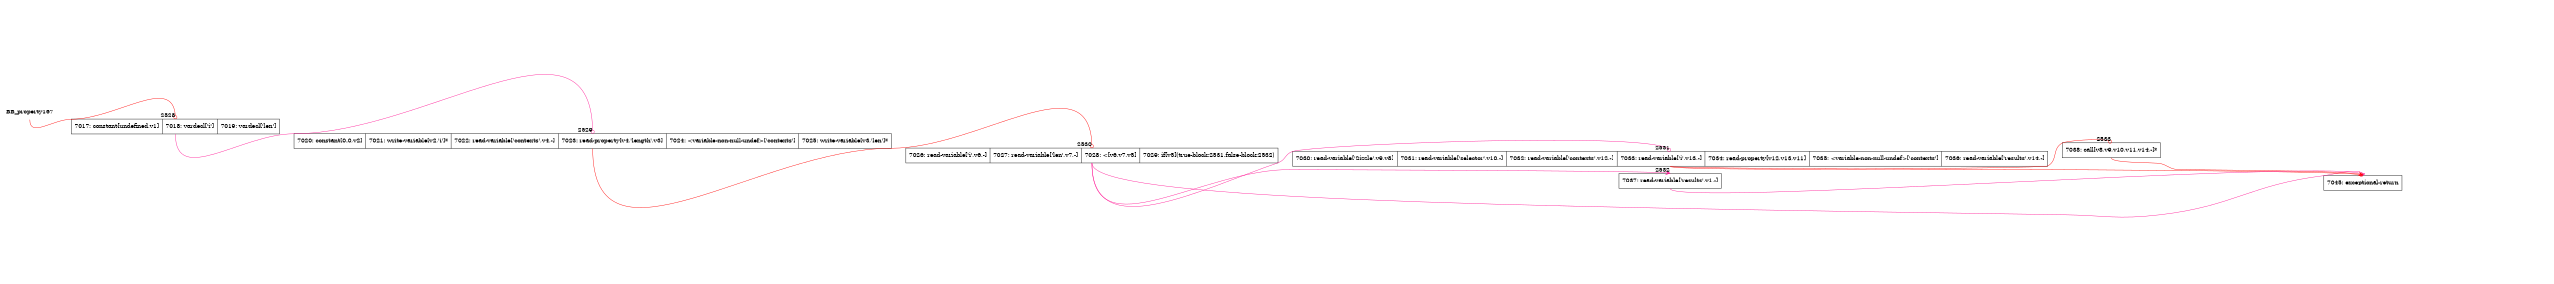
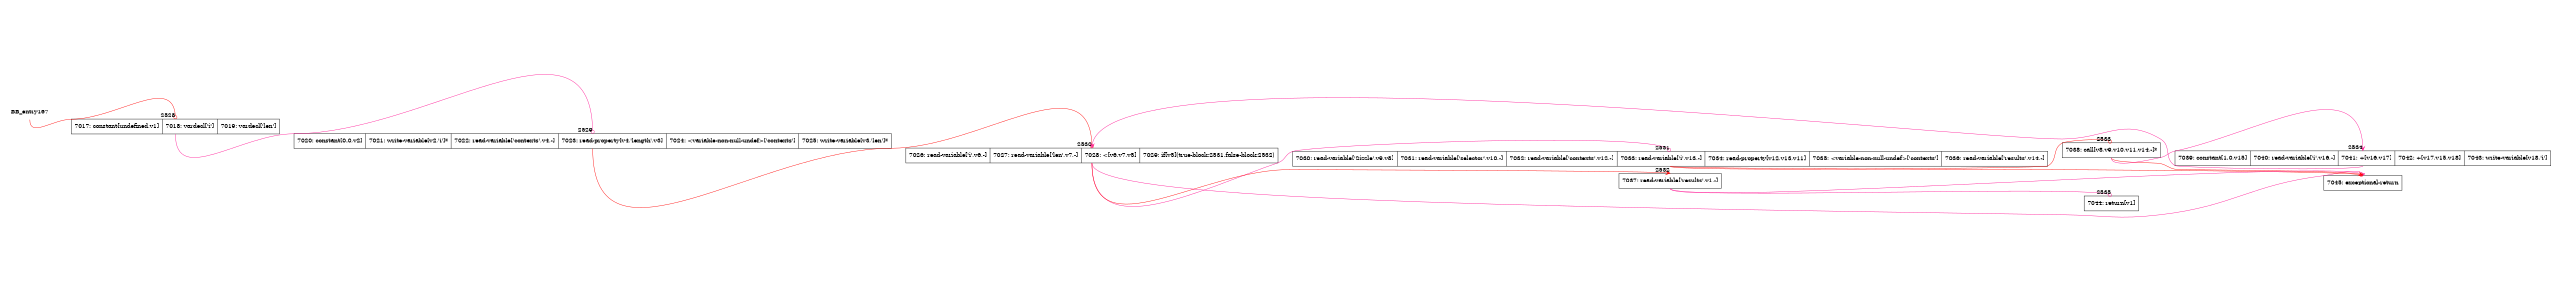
(30, 112) -> (30, 112)
none -> (2363, 158)
(1364, 170) -> (1364, 170)
none -> (2111, 203)
